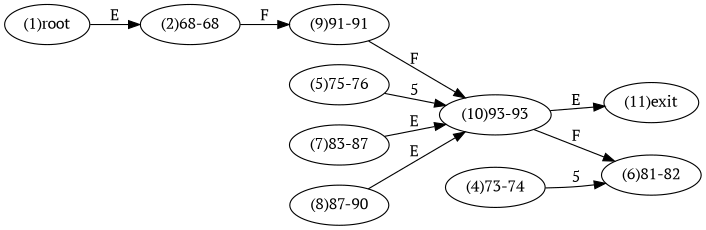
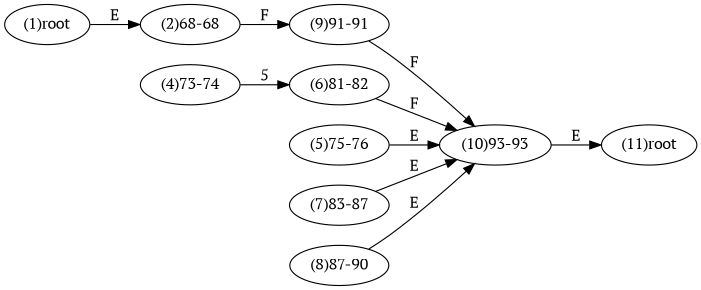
(414, 91) -> (414, 137)
(651, 103) -> (649, 145)
(569, 143) -> (411, 112)
